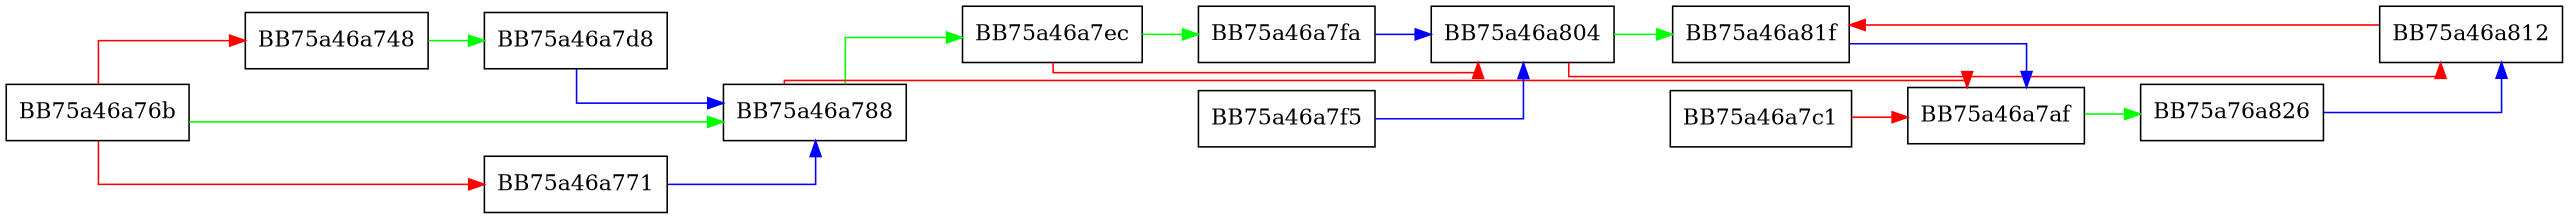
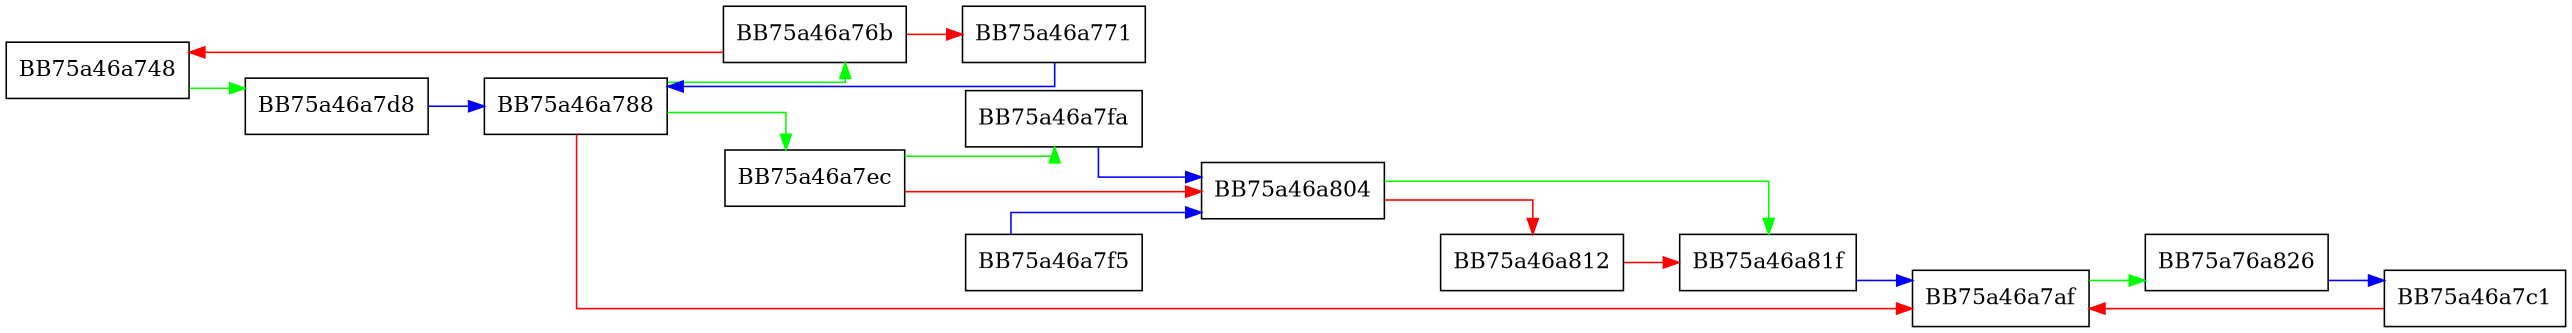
(2430, 112) -> (2348, 280)
(448, 122) -> (758, 82)
